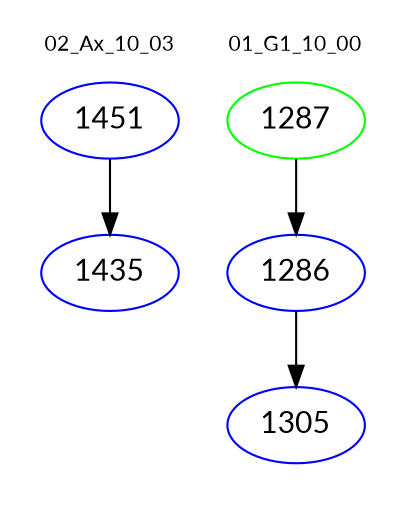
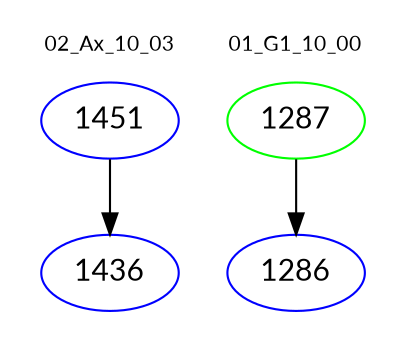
(110, 273) -> (110, 273)
(296, 425) -> none
